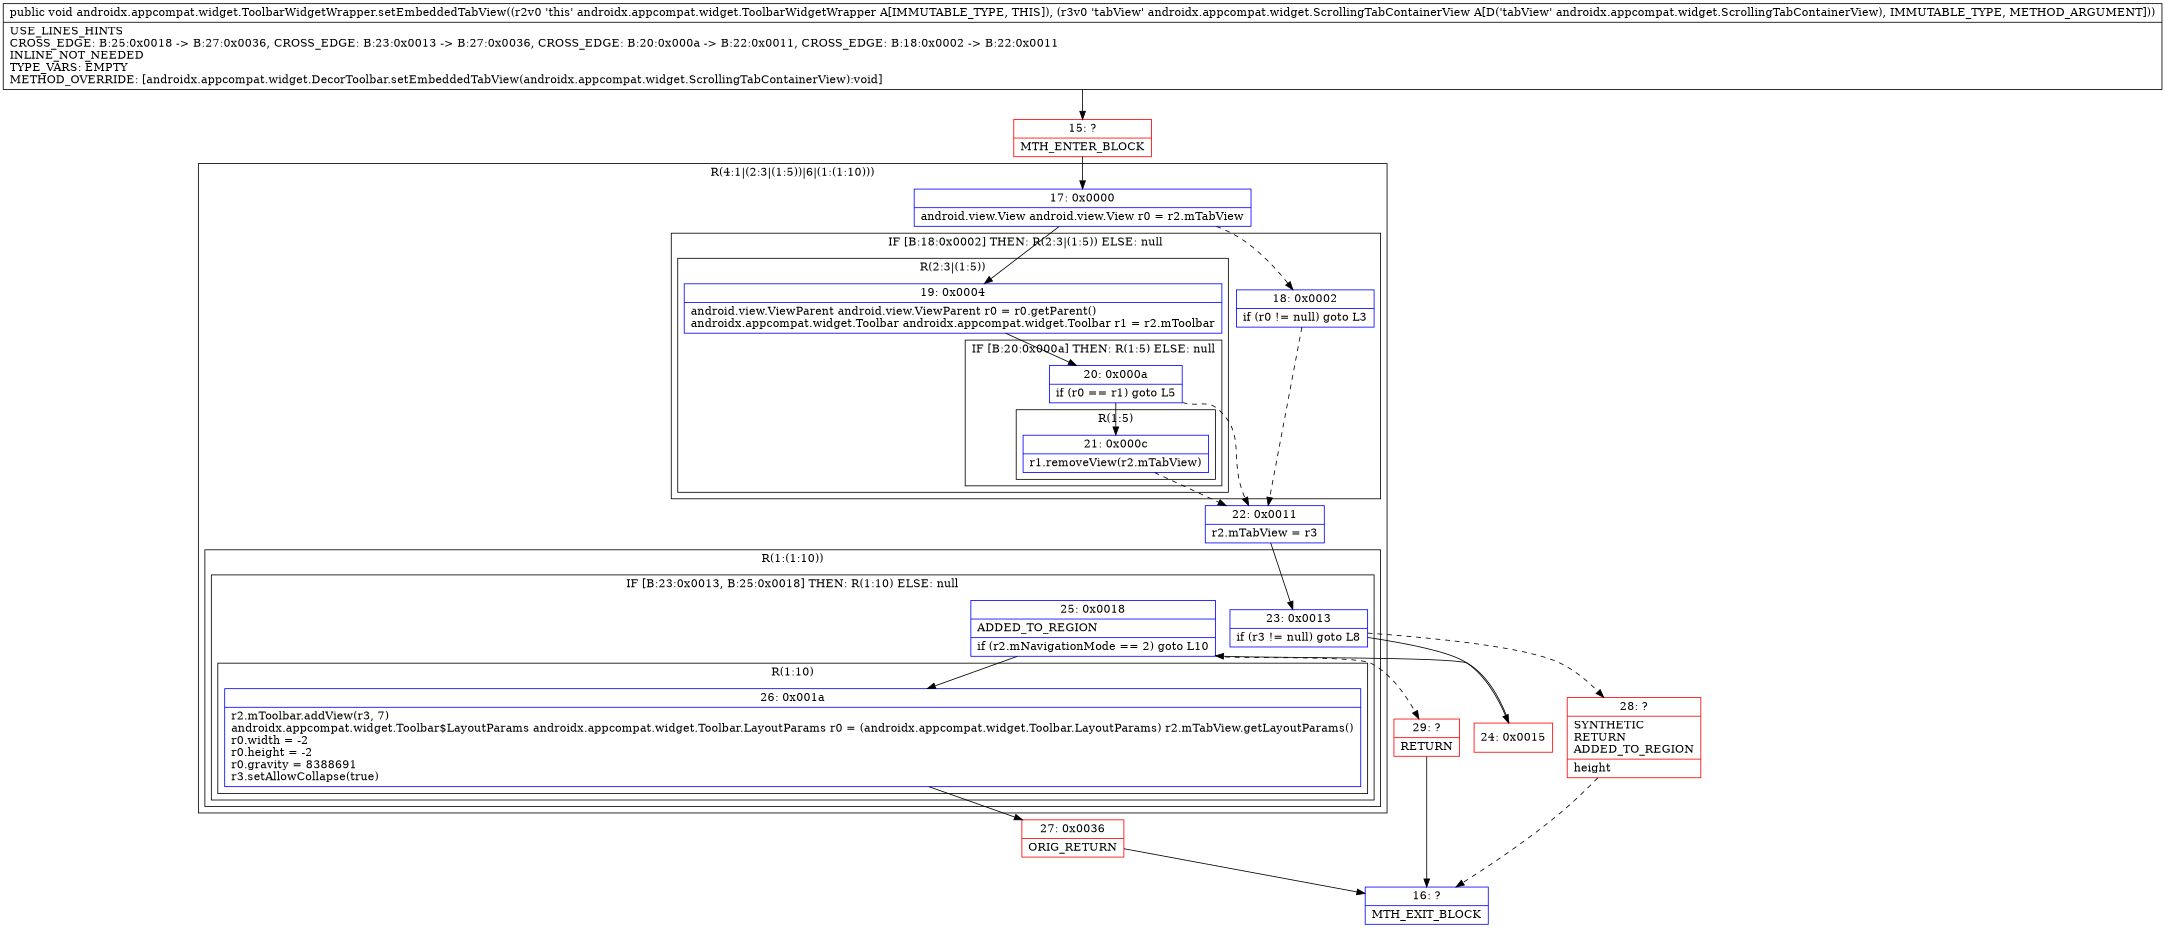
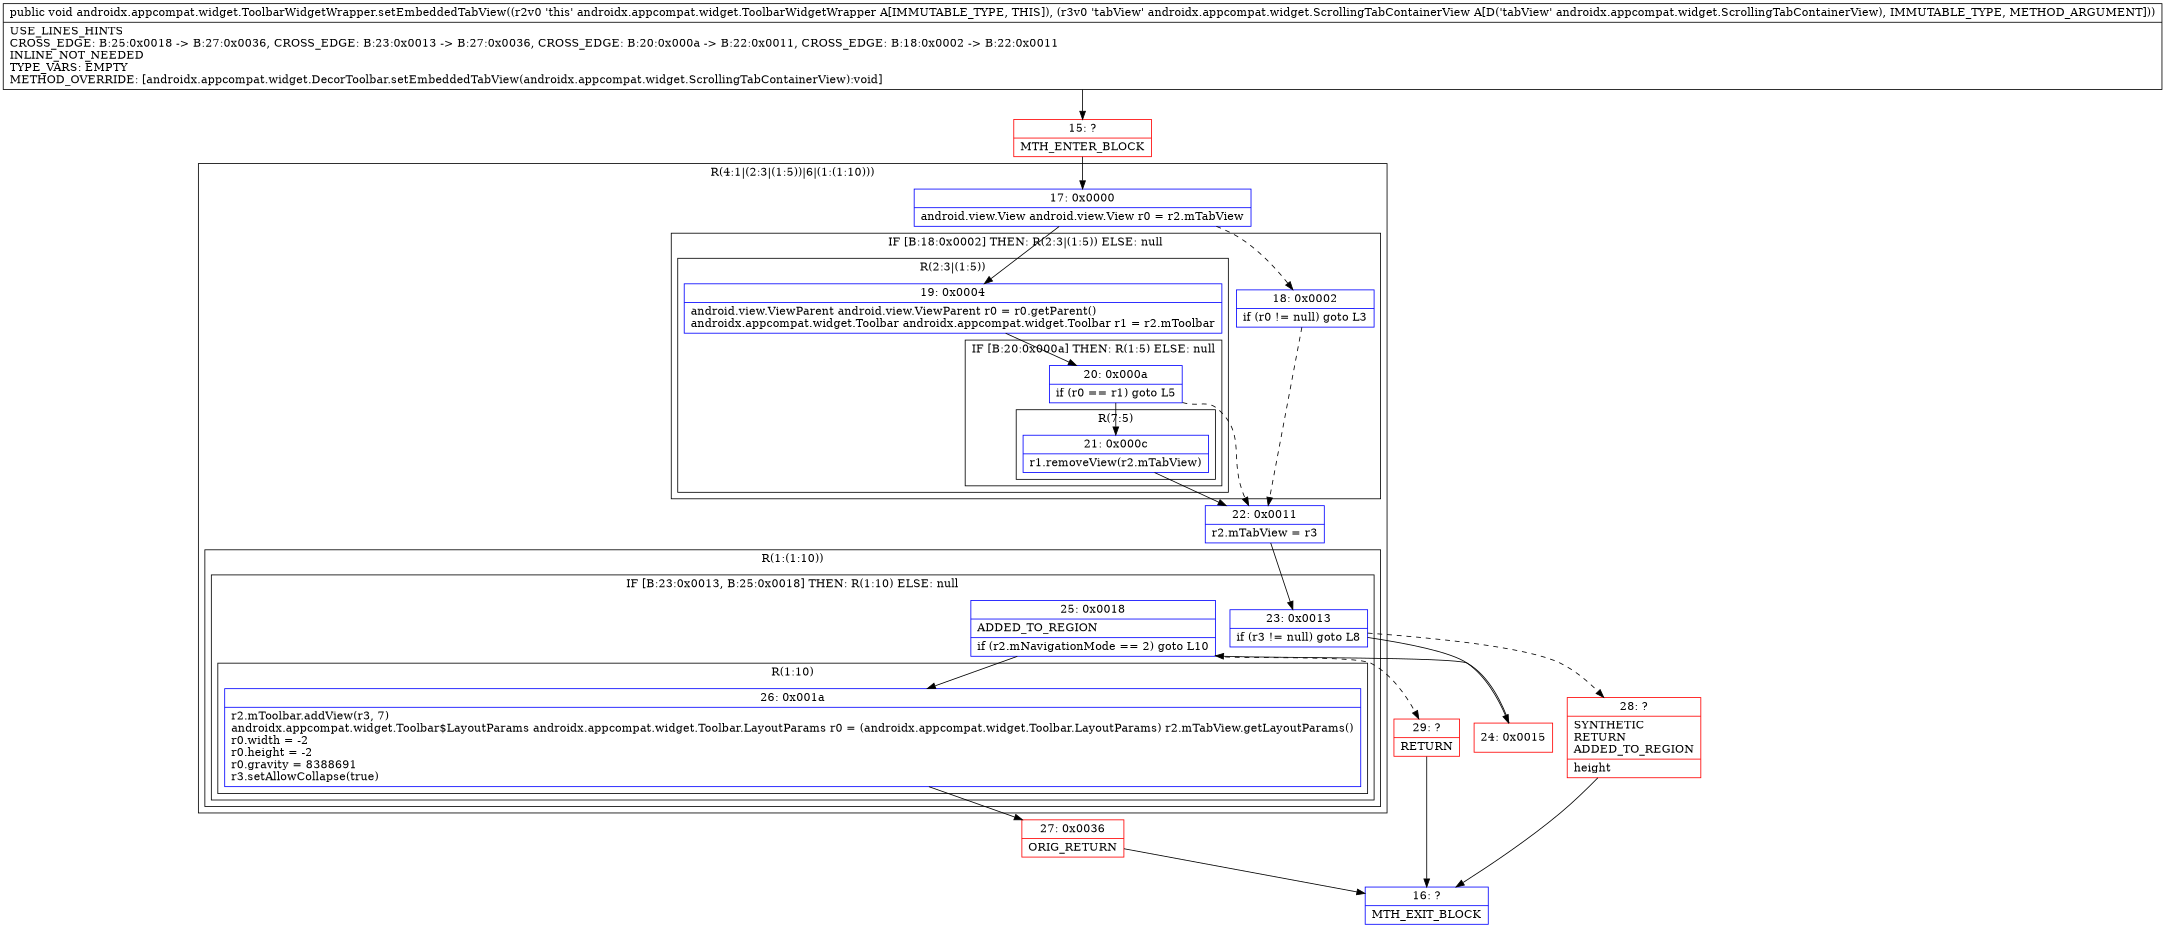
(1116, 419) -> (1116, 419)
(1187, 487) -> (1187, 487)
(1534, 834) -> (1534, 834)
